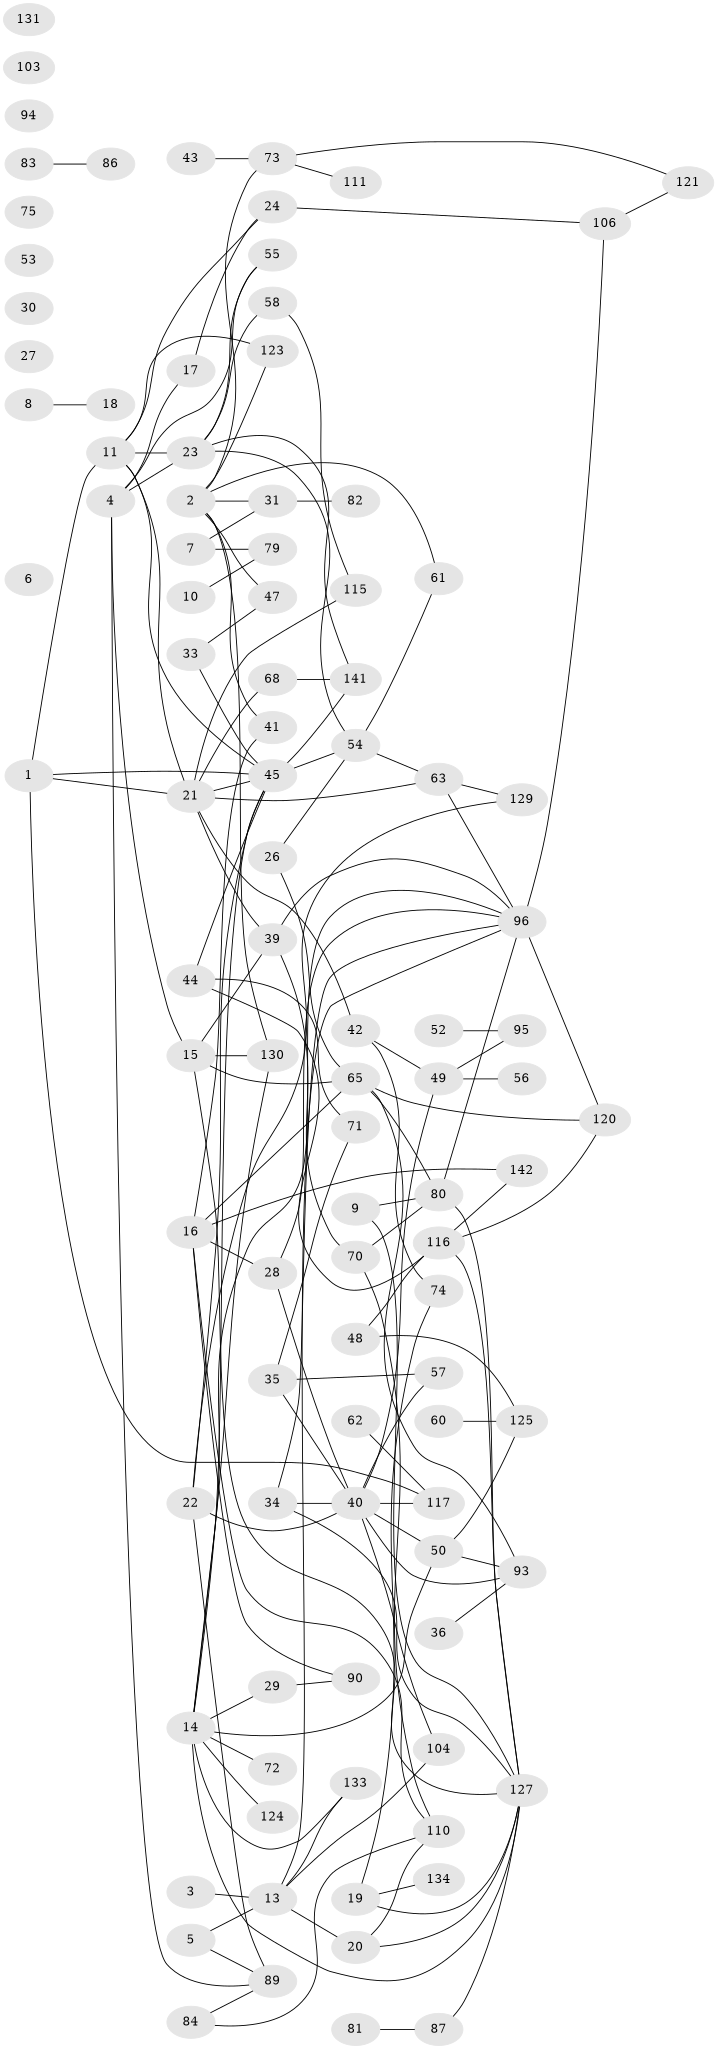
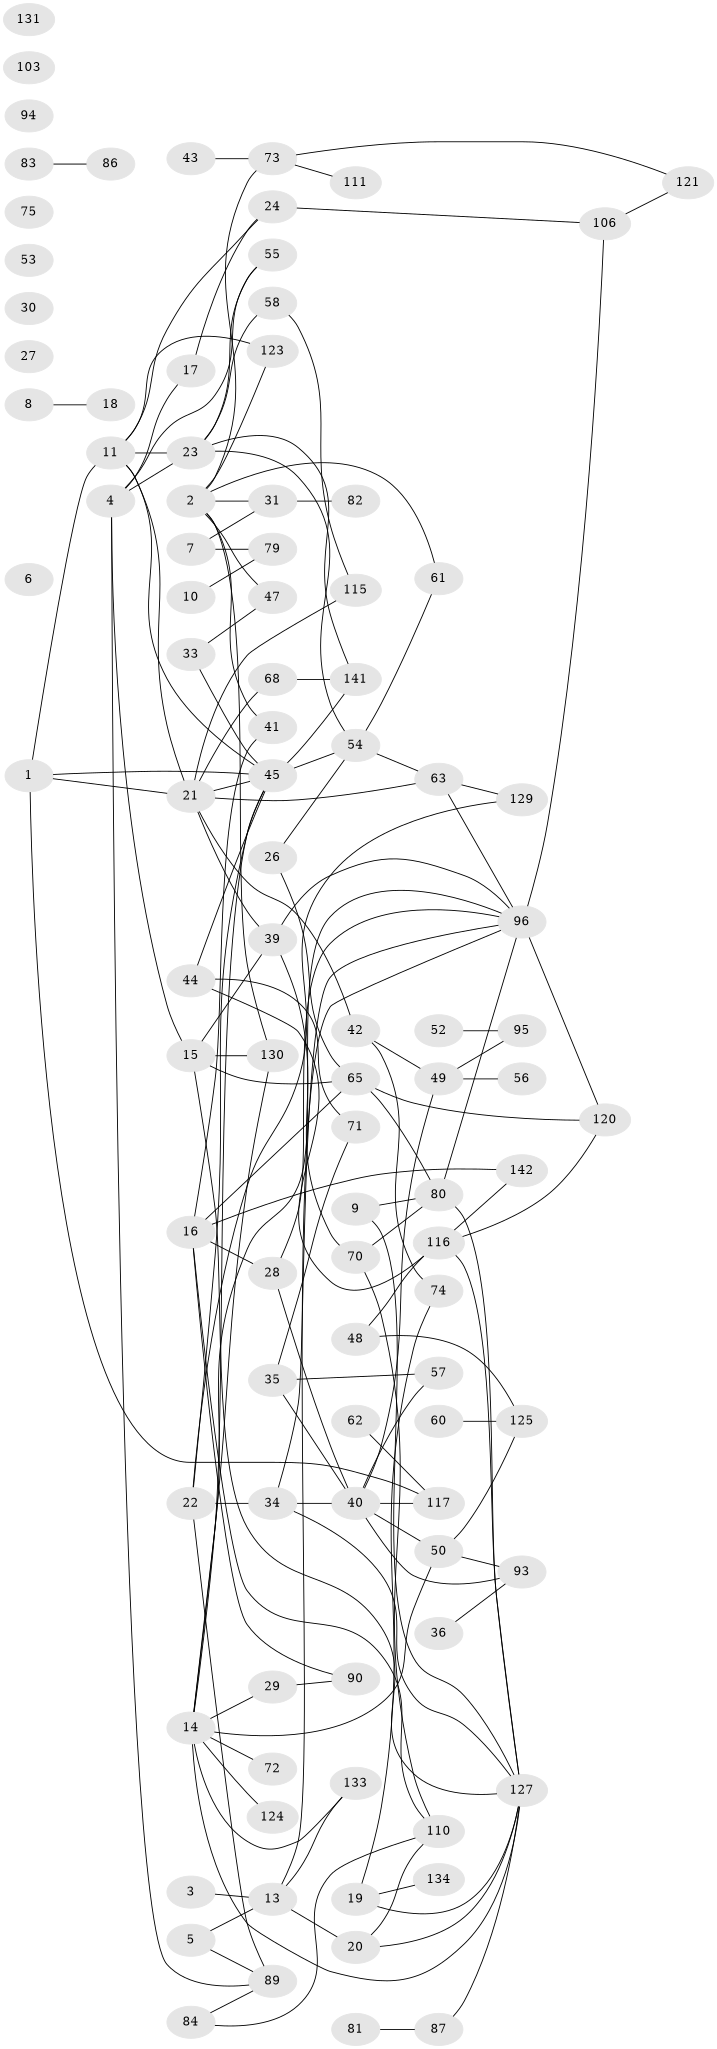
(397, 1254) -> none
(273, 1531) -> (232, 1503)
(439, 1749) -> none
